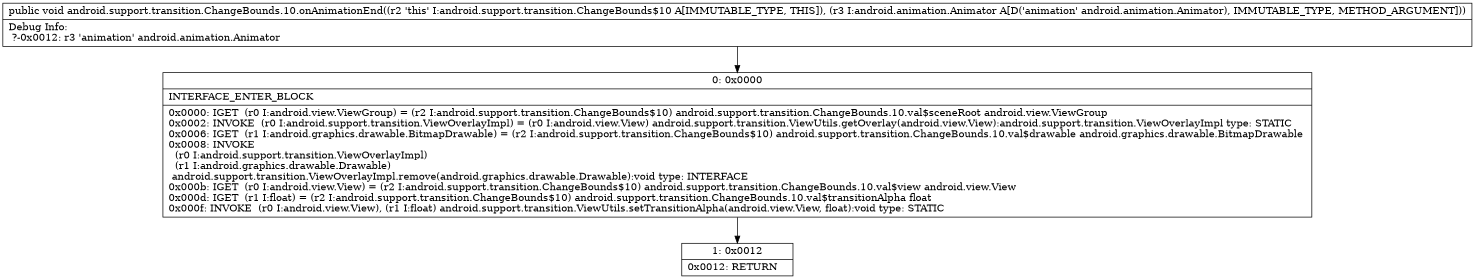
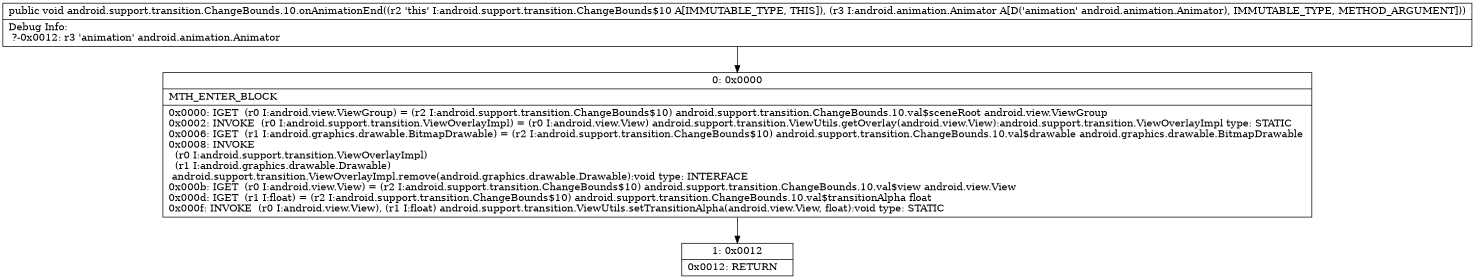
(241, 97) -> (223, 97)
